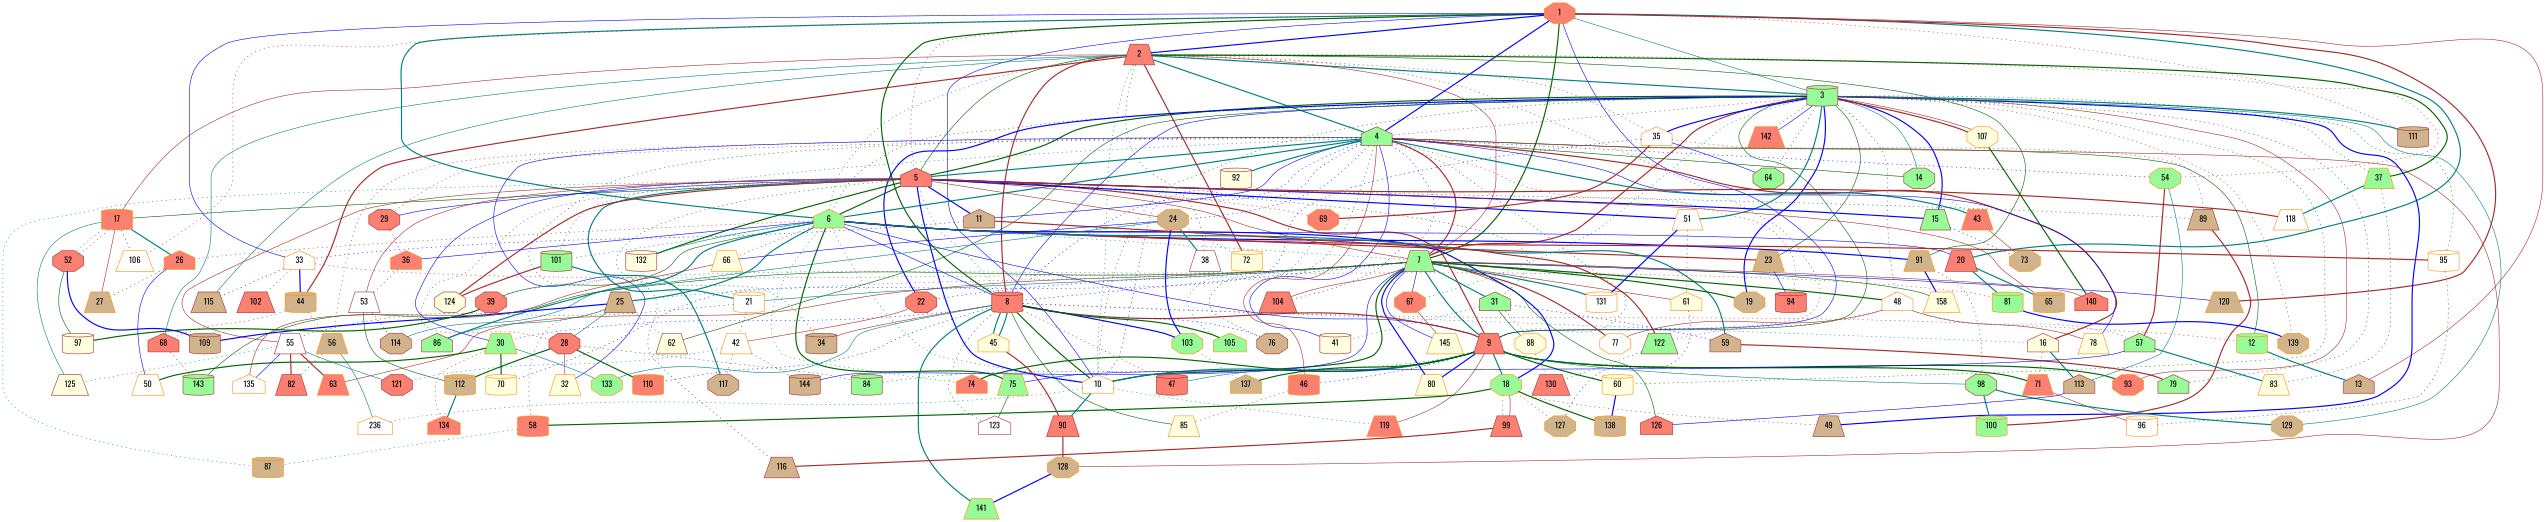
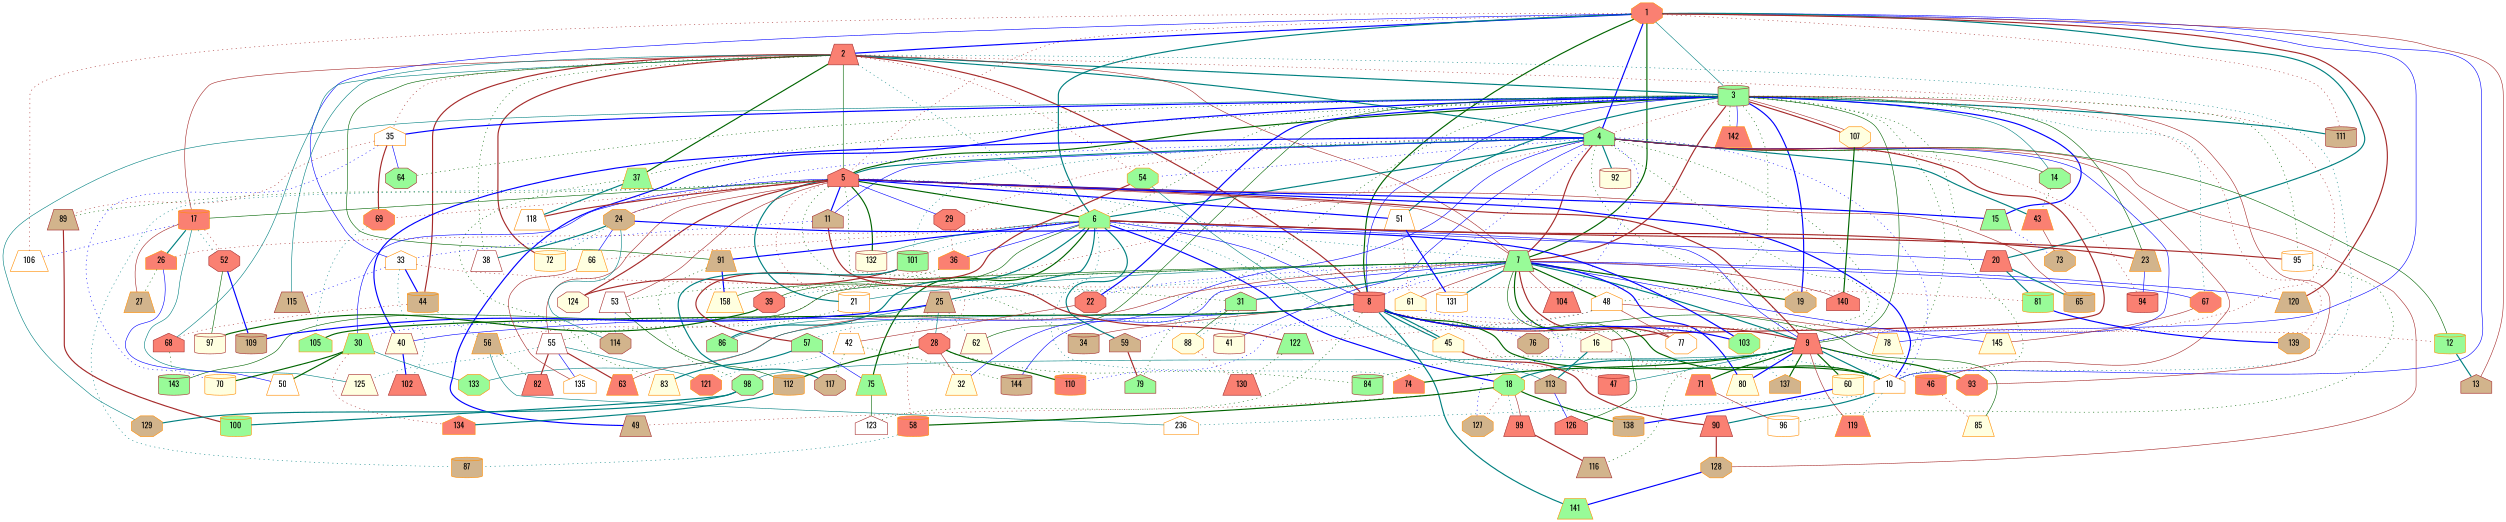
none -> (402, 344)
(397, 385) -> (706, 385)
